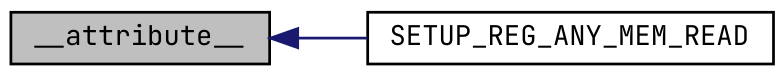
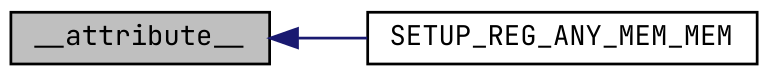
(571, 38) -> (562, 38)
